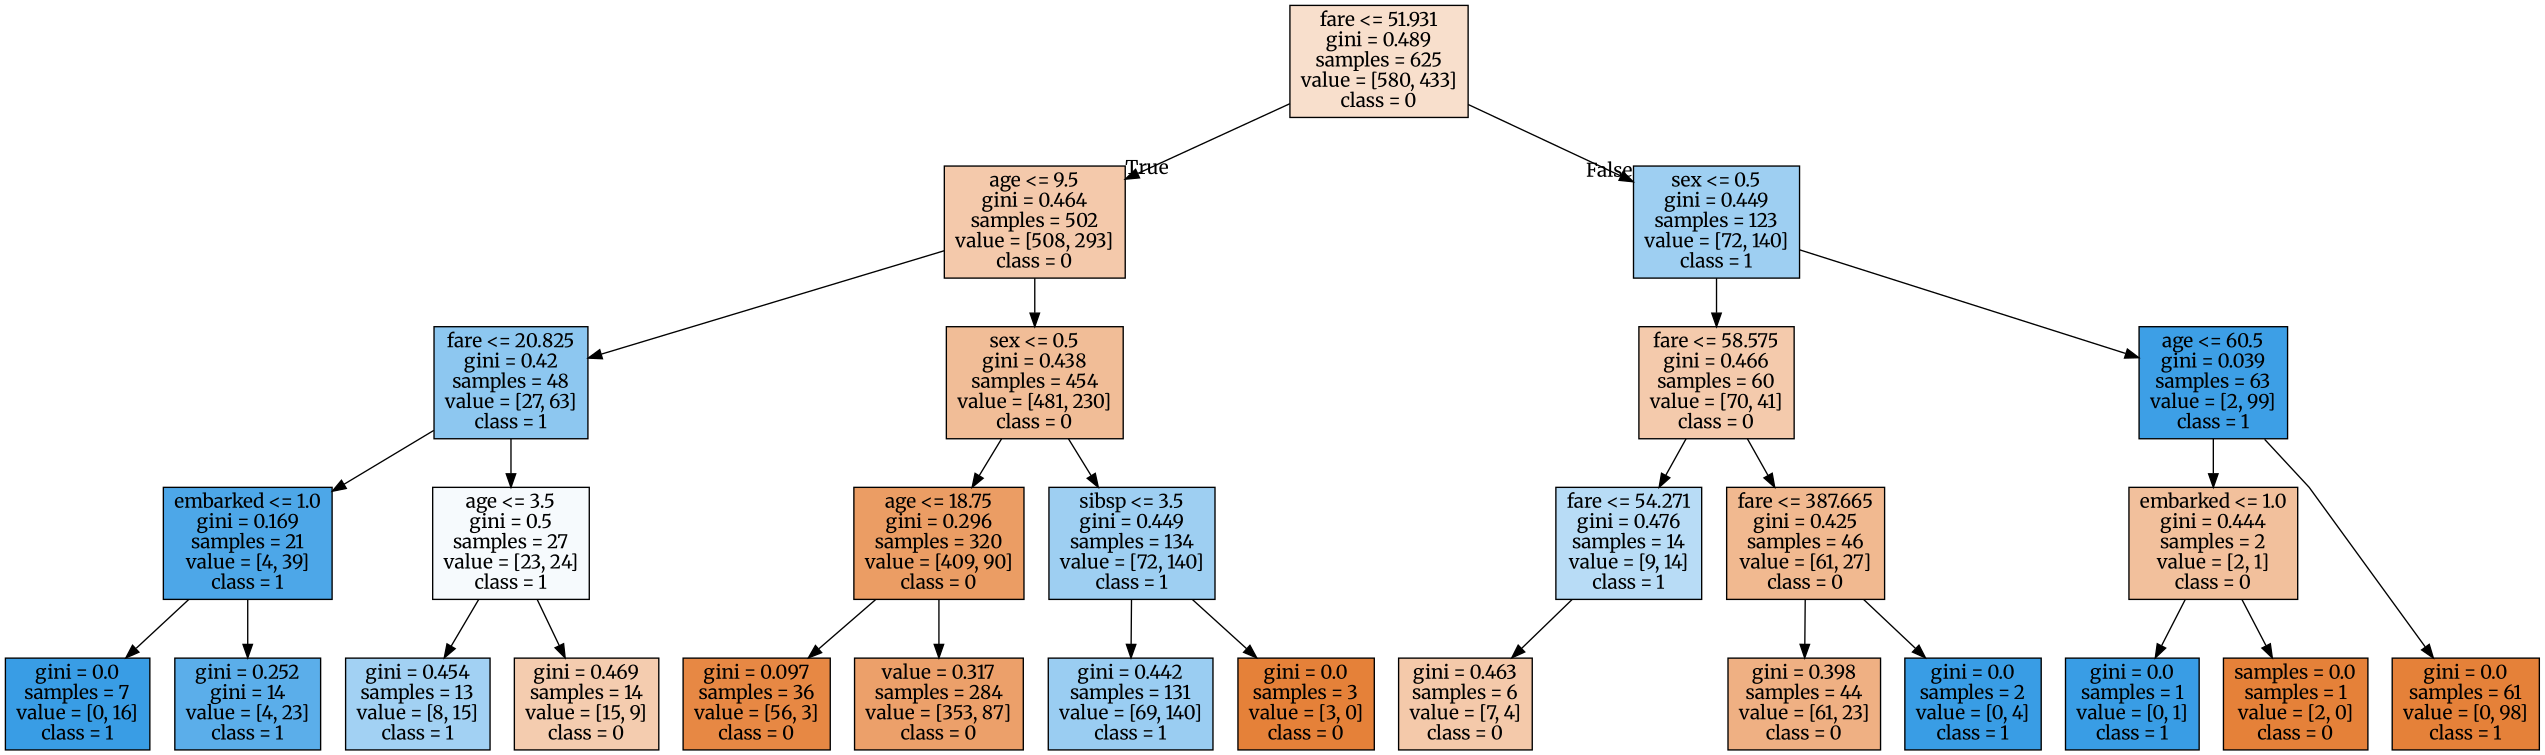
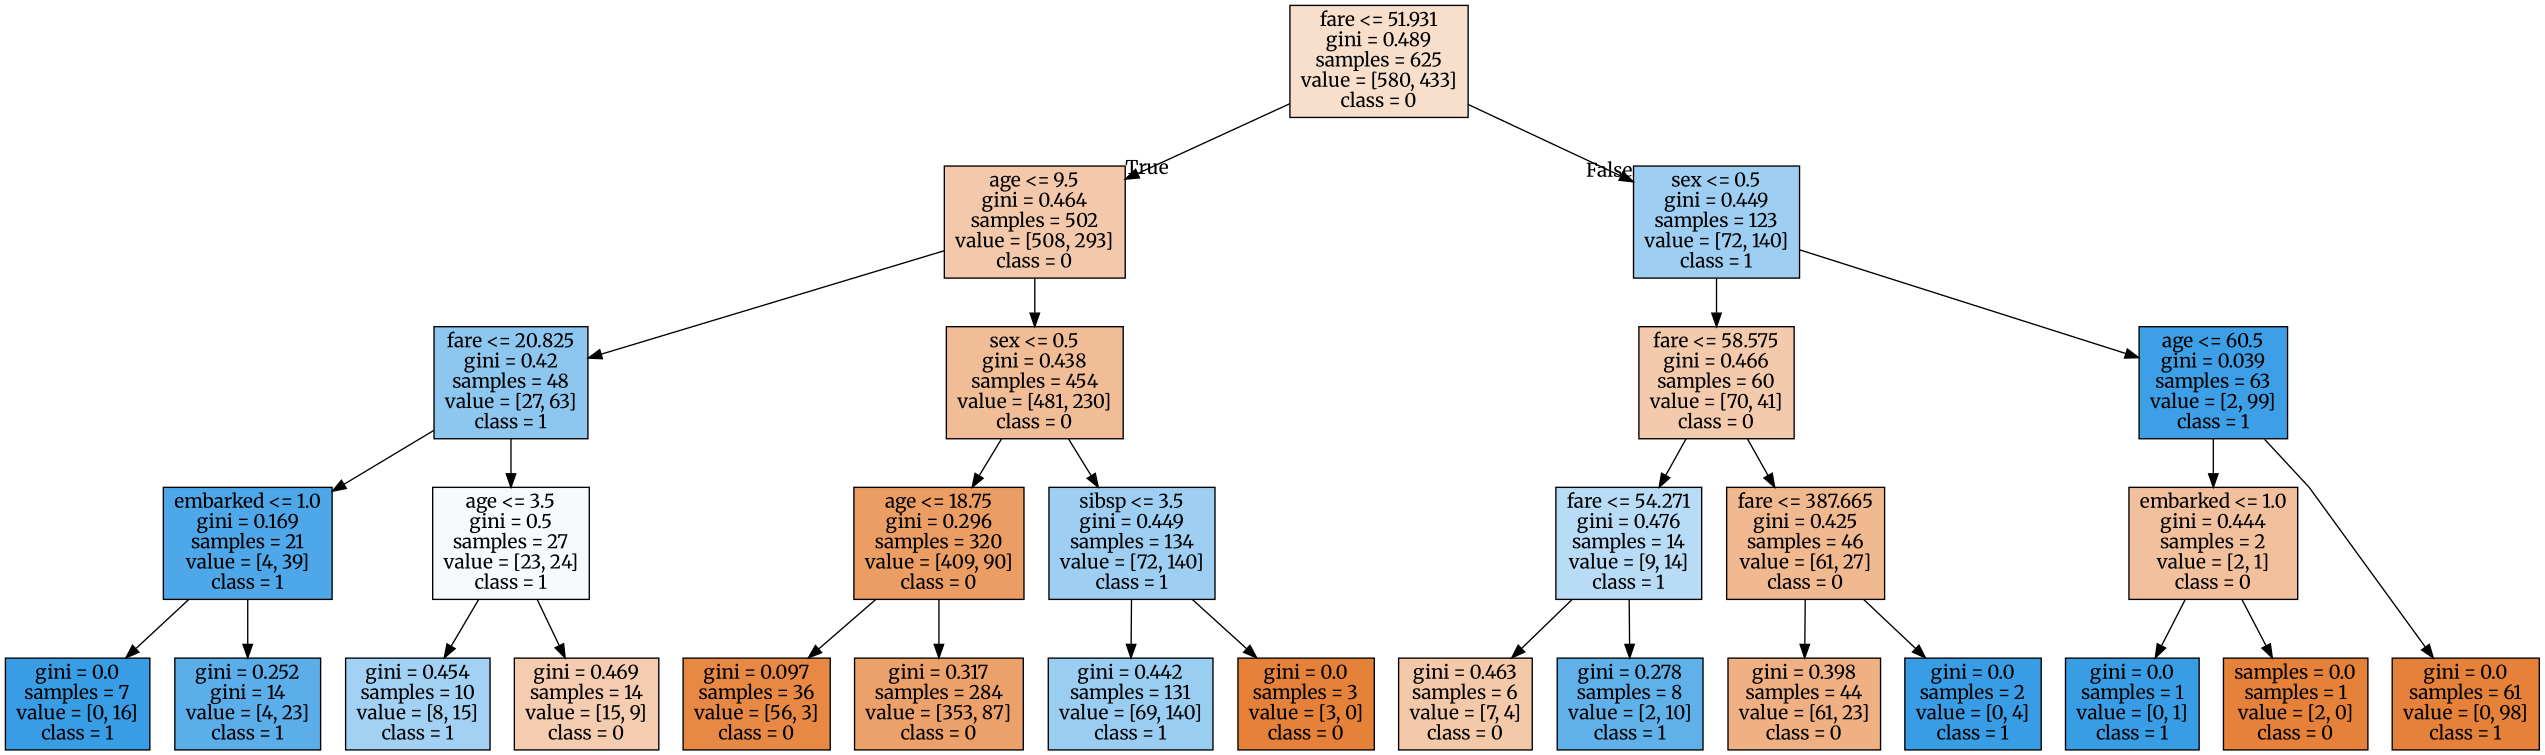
(418, 704) -> (418, 704)
(939, 704) -> (939, 704)
none -> (1630, 704)
